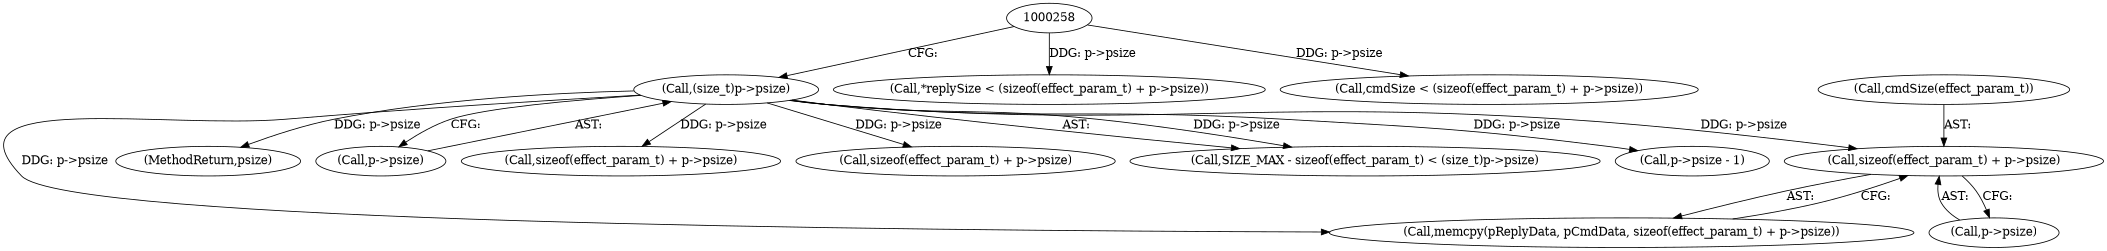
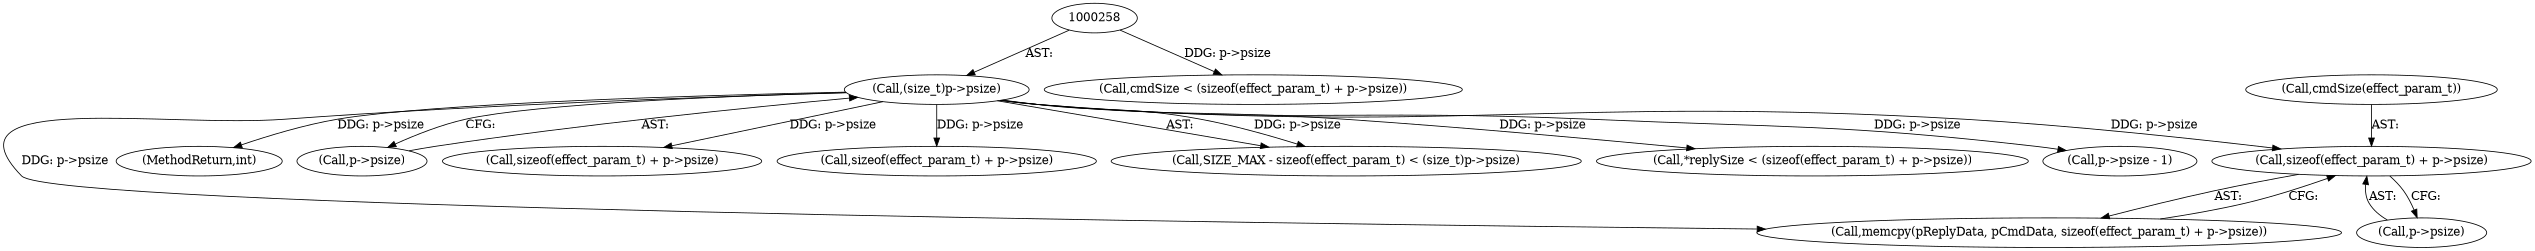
(1049, 50) -> (1396, 123)
(925, 54) -> (1041, 54)
(208, 161) -> (199, 161)
